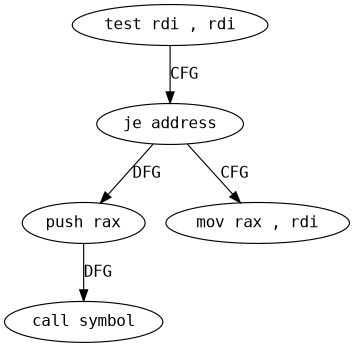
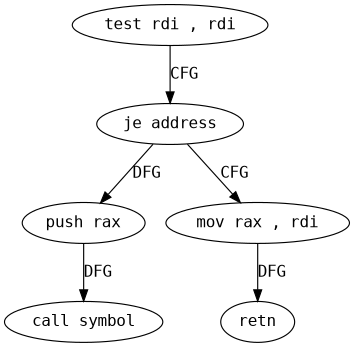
none -> (258, 322)
